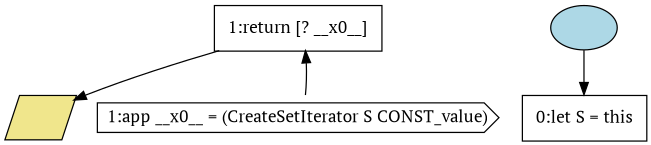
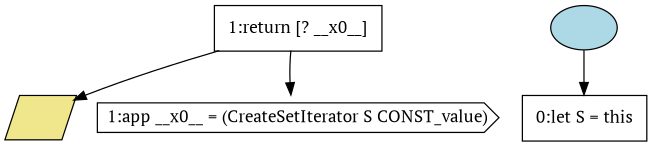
(306, 79) -> (290, 67)
